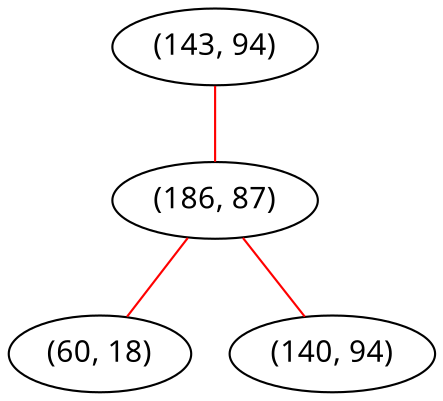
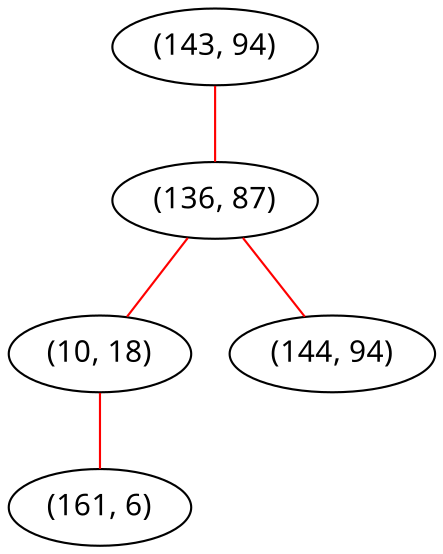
(215, 200) -> (215, 200)
(100, 354) -> (100, 354)
(332, 354) -> (332, 354)
none -> (100, 507)
